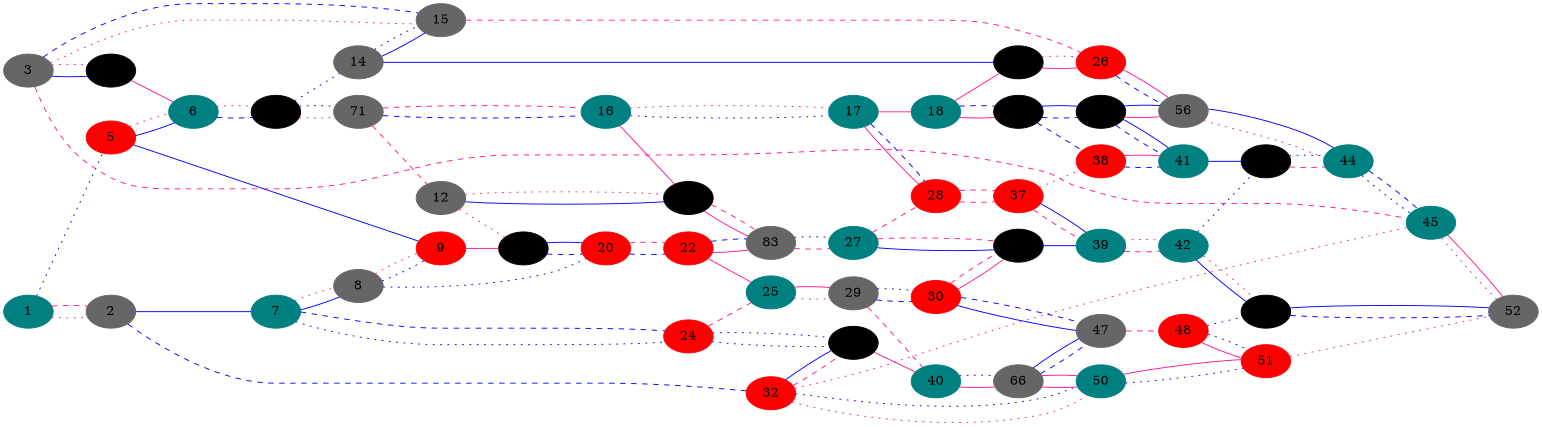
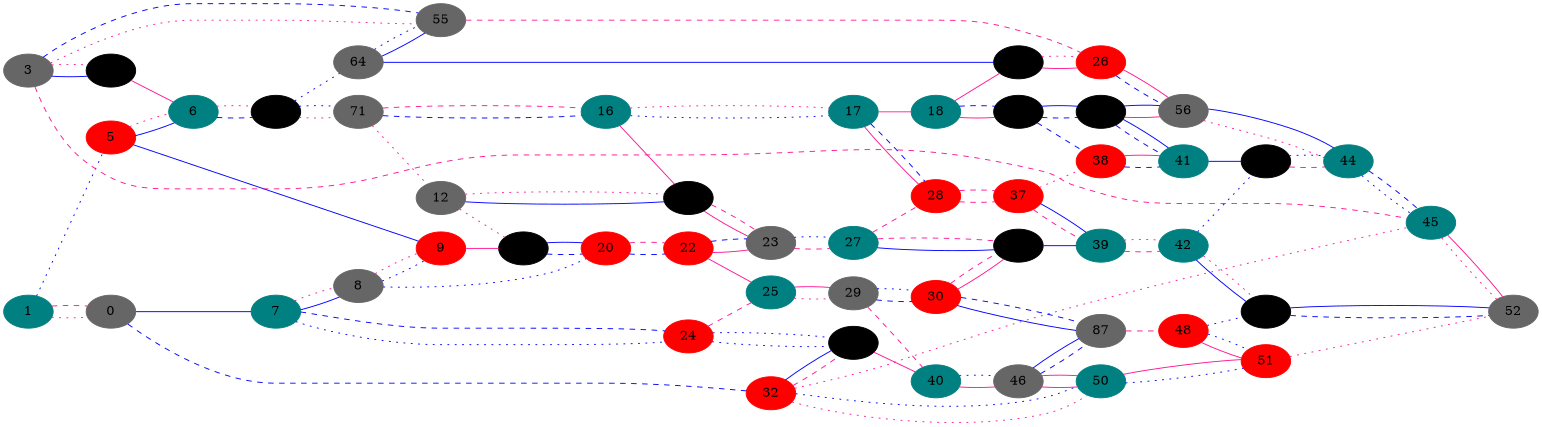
(441, 20) -> (441, 20)
(358, 62) -> (358, 62)
(400, 155) -> (400, 155)
(771, 243) -> (771, 243)
(111, 312) -> (111, 312)
(1101, 331) -> (1101, 331)
(1018, 381) -> (1018, 381)
